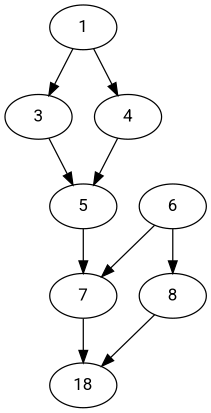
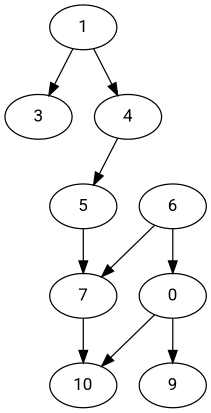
(58, 156) -> none
(173, 296) -> (173, 296)
(83, 385) -> (83, 385)
none -> (173, 385)
